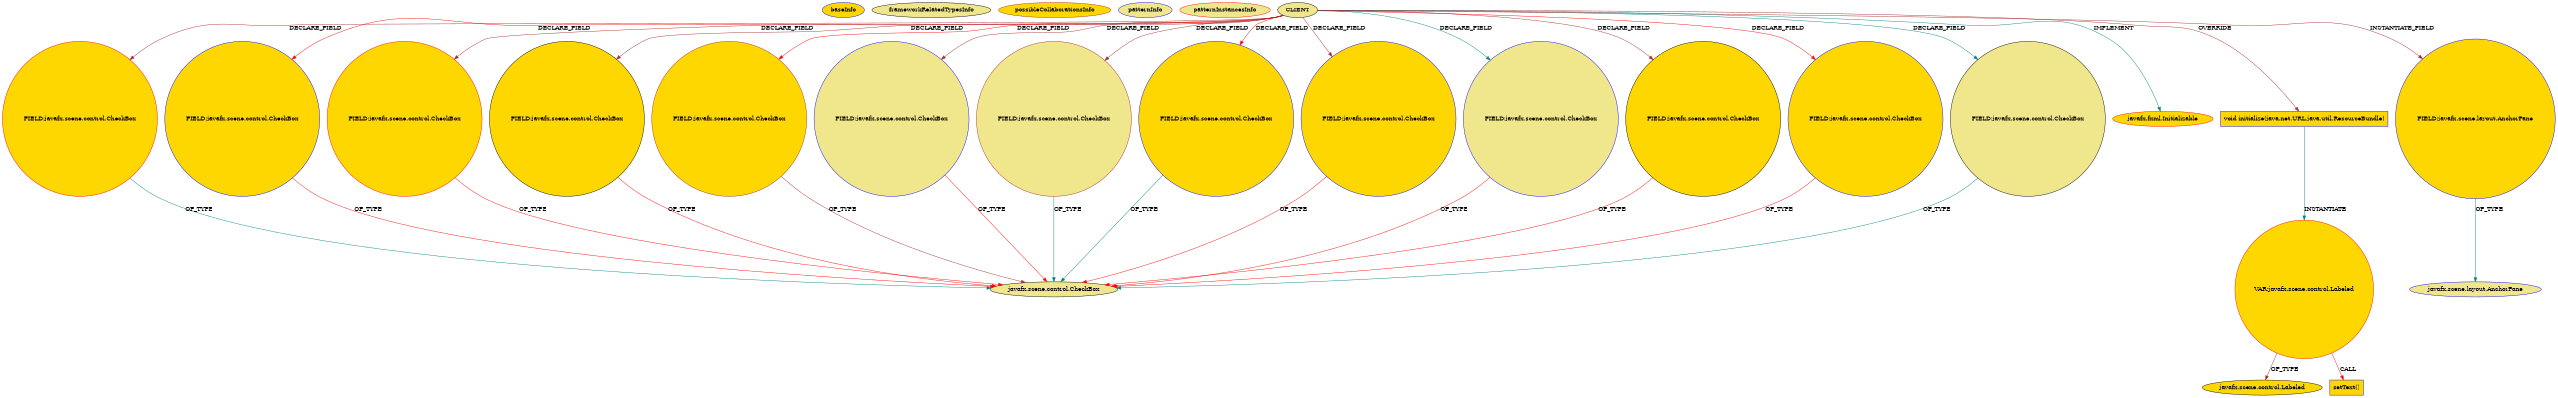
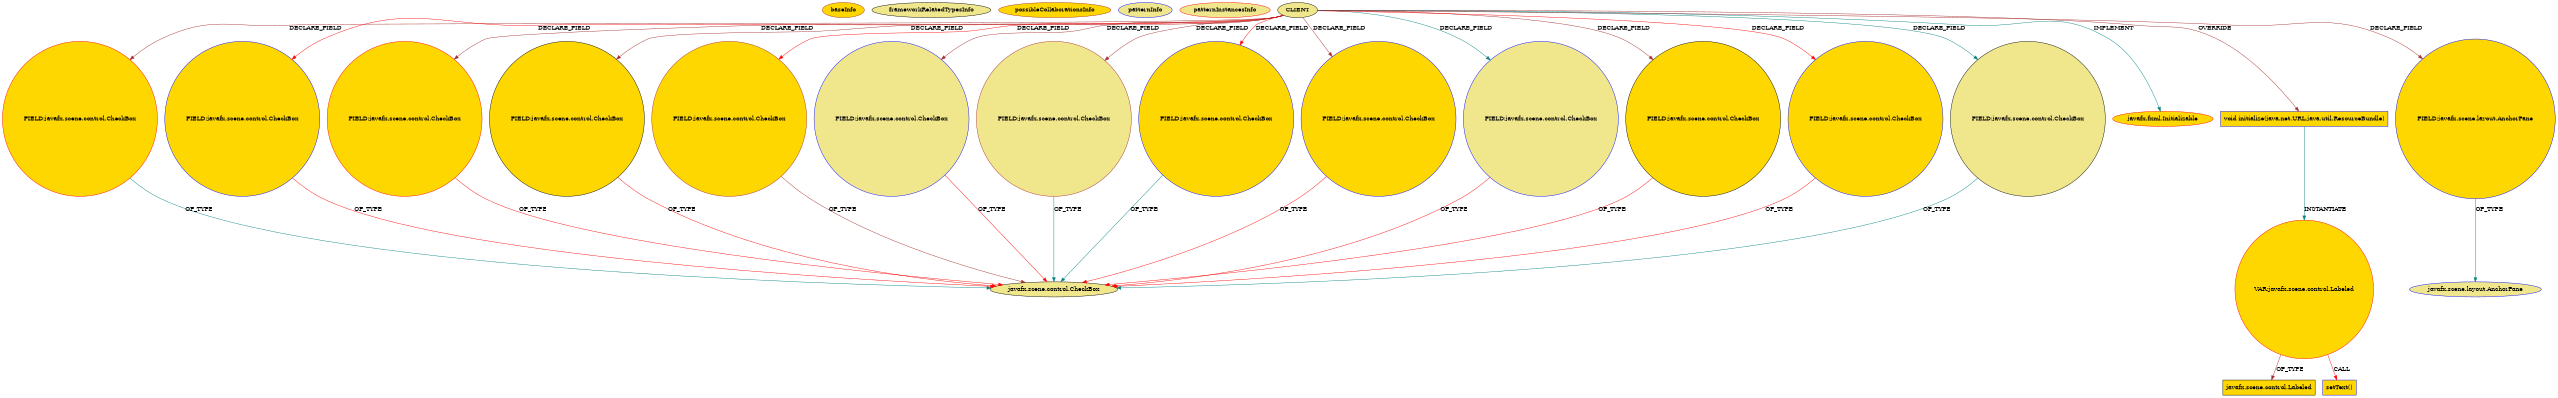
(843, 10) -> (843, 10)
(2402, 28) -> (2396, 28)
(2262, 388) -> (2269, 388)
